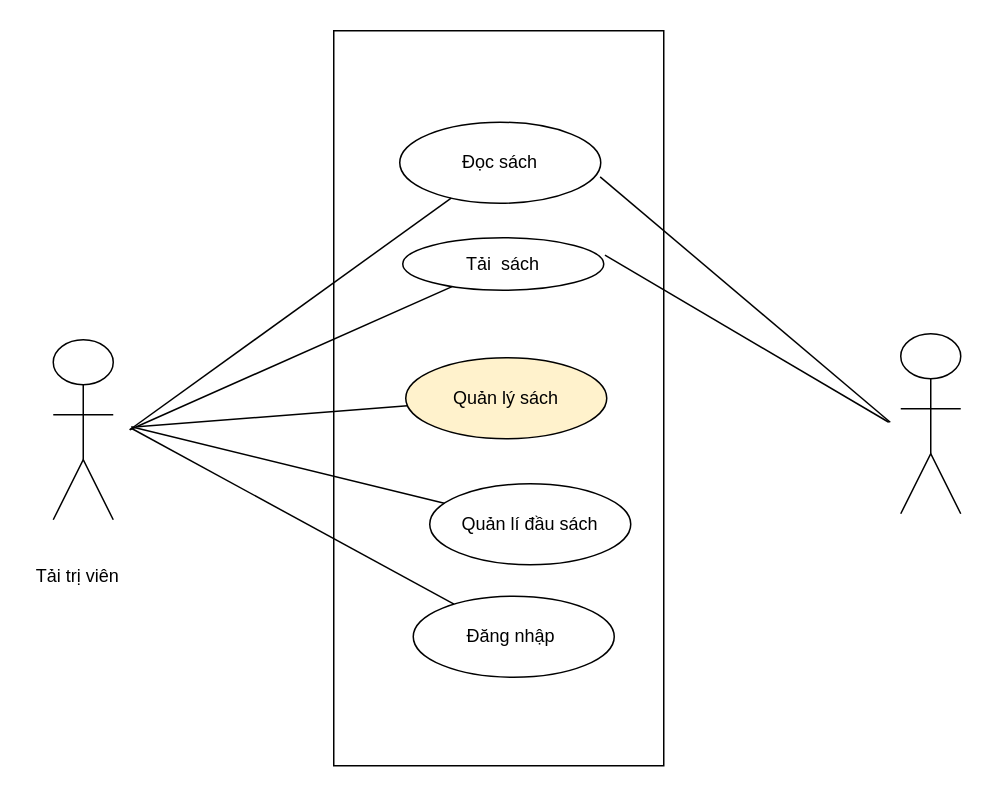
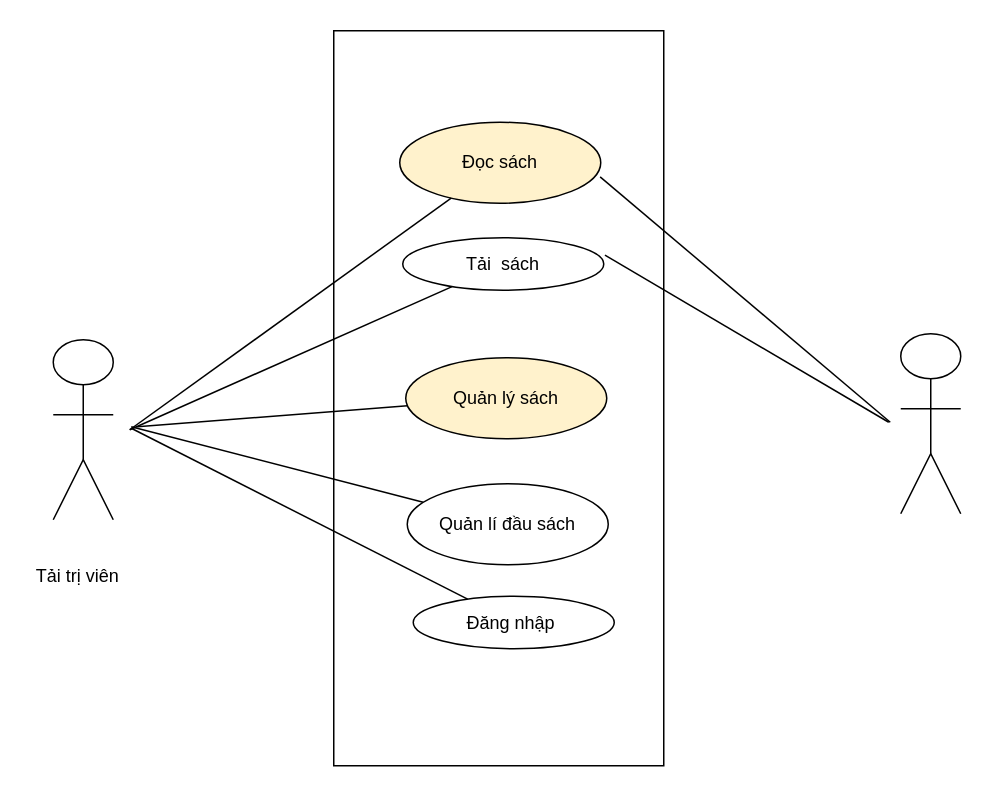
(500, 163) -> (500, 163)
(530, 524) -> (508, 524)
(514, 637) -> (514, 623)
